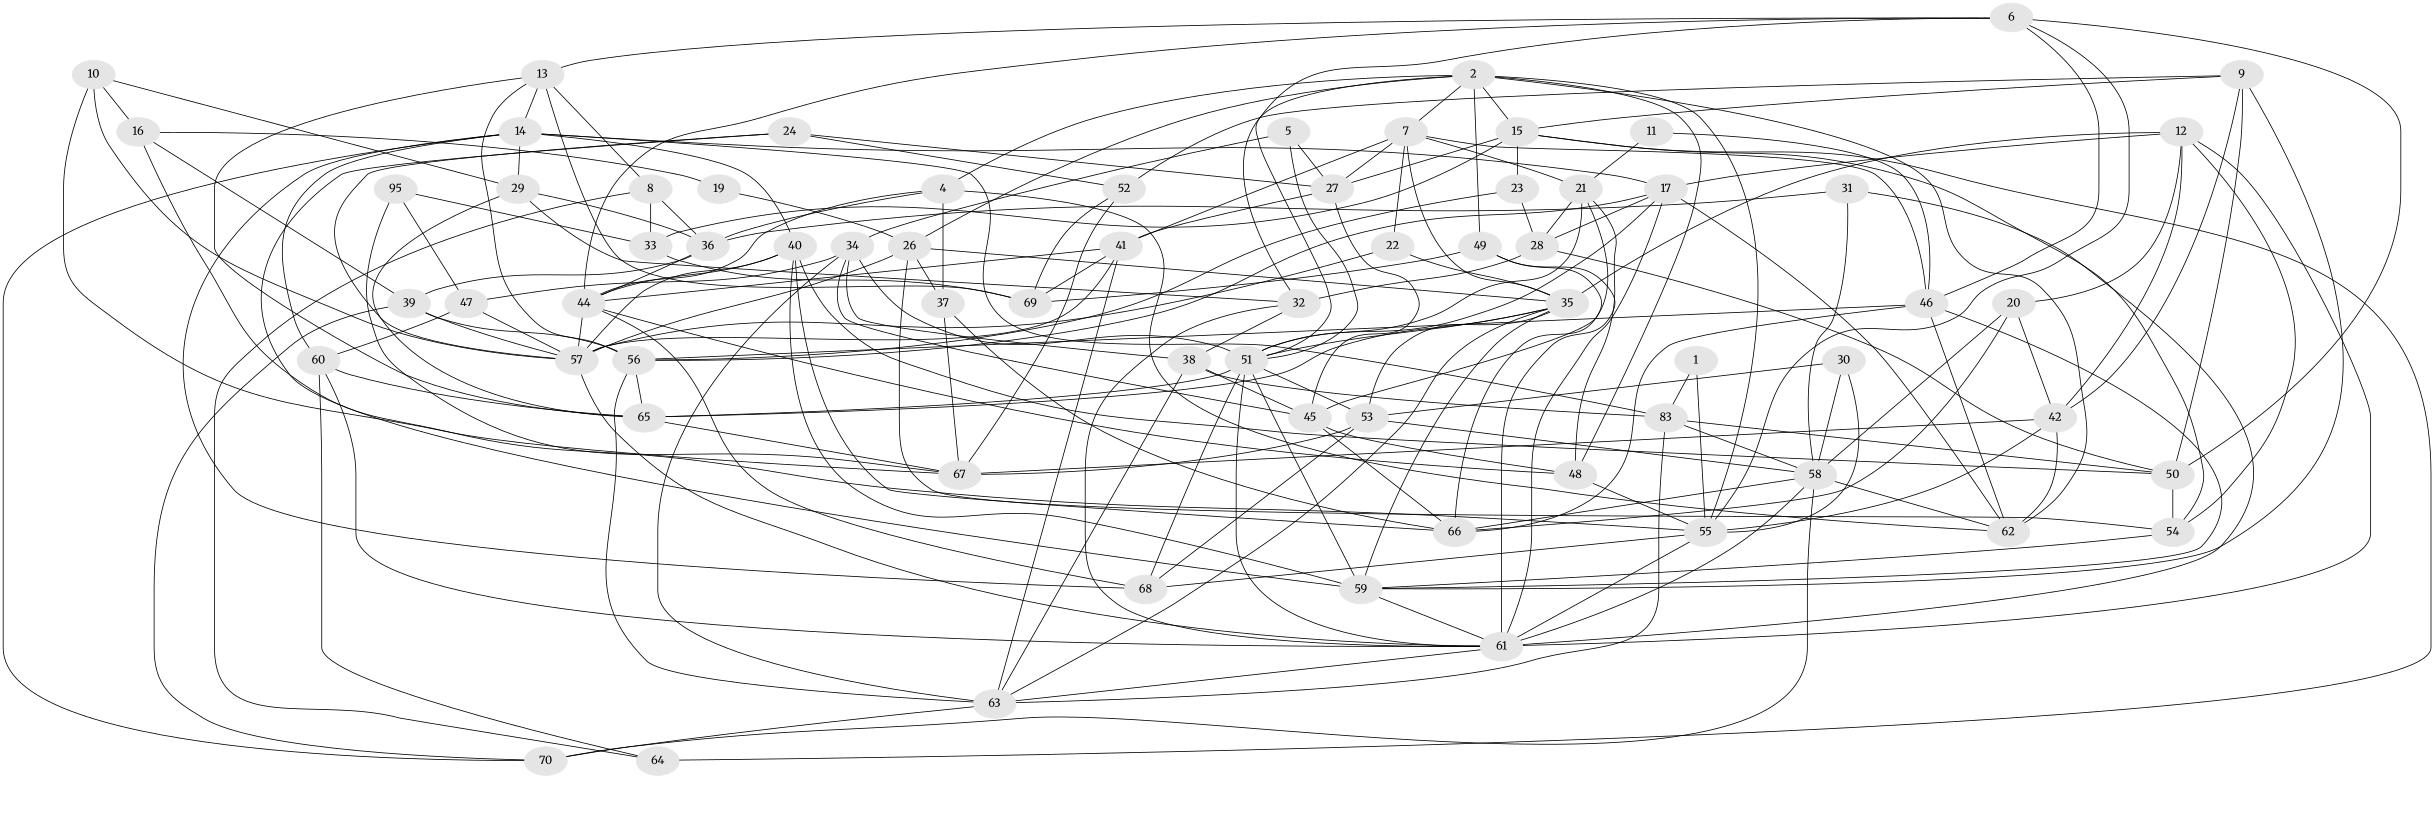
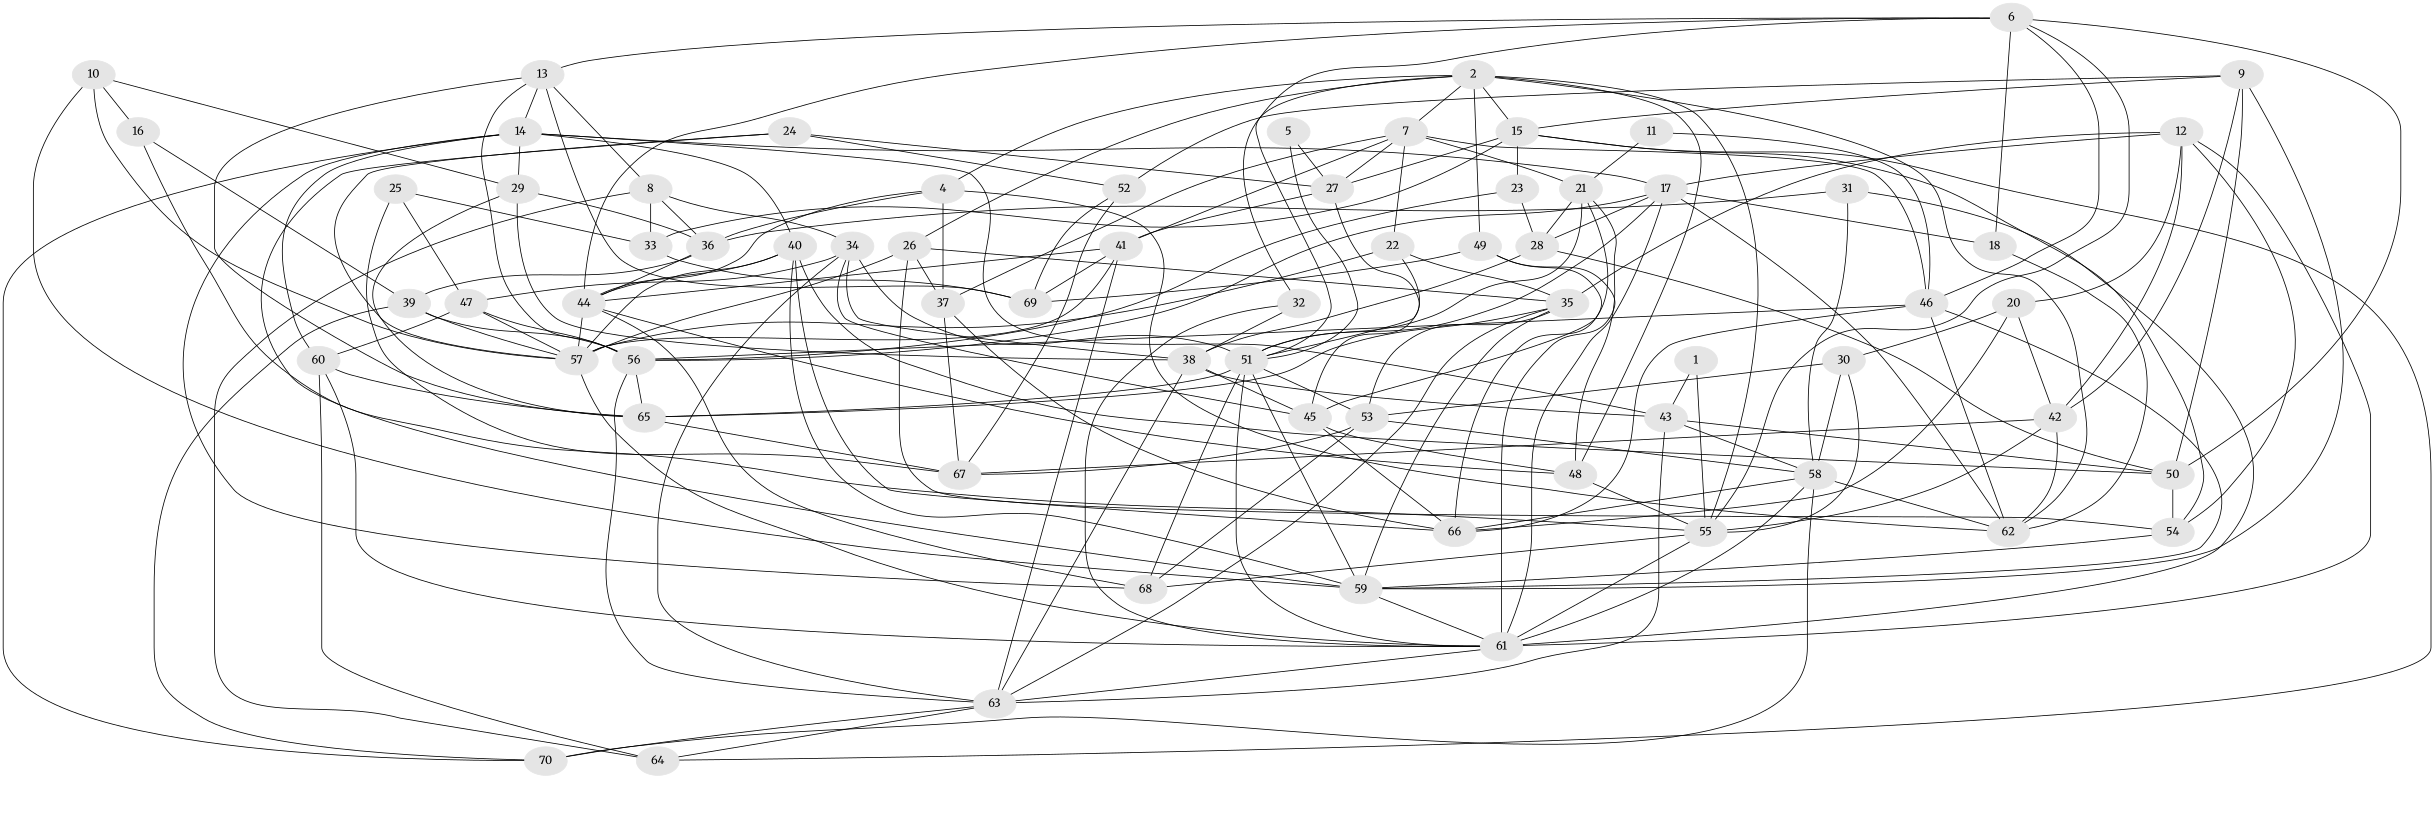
(1057, 184) -> (744, 215)
(396, 189) -> (396, 189)
(719, 189) -> none
none -> (1995, 246)
(1442, 249) -> (1166, 197)
(1421, 280) -> (1364, 307)
(971, 283) -> (705, 344)
none -> (534, 328)
(1336, 342) -> (1340, 339)
(1915, 389) -> (1930, 335)
(335, 412) -> (559, 500)
(1666, 418) -> (1666, 418)
none -> (797, 737)
